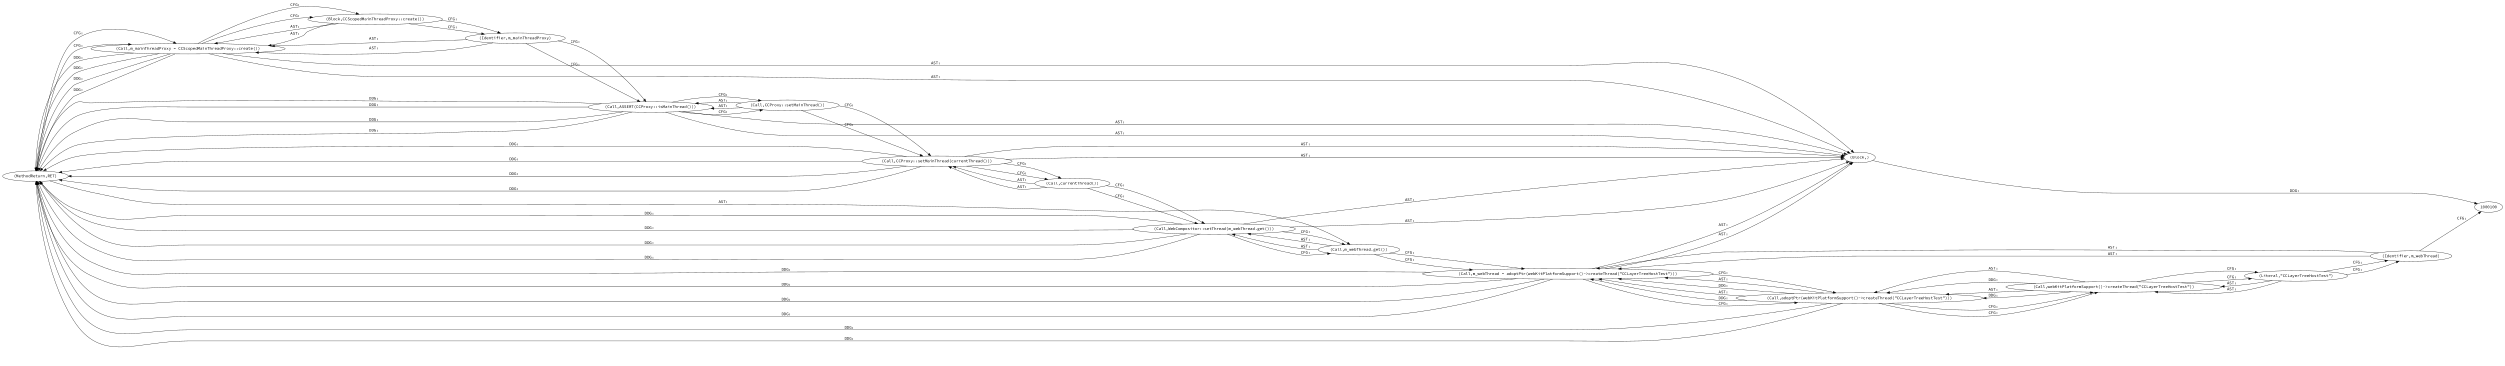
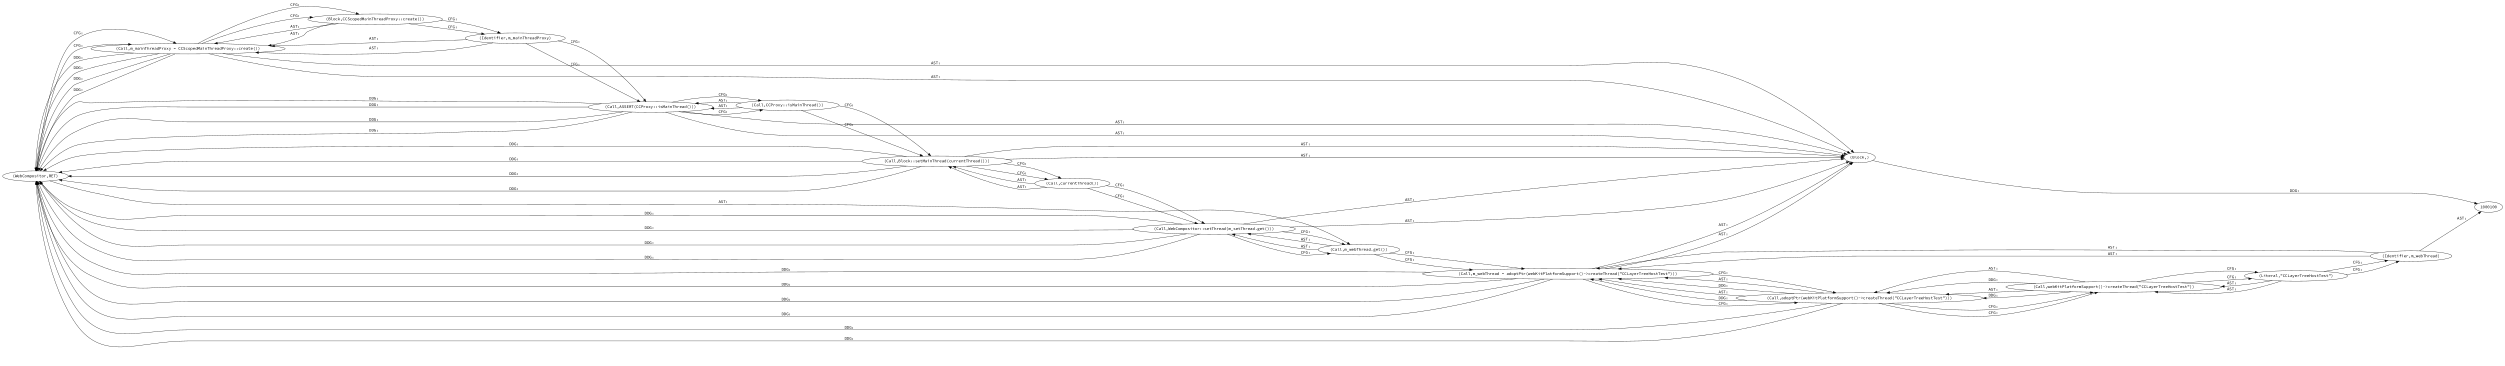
(788, 105) -> (788, 105)
(937, 161) -> (937, 161)
(35, 176) -> (35, 176)
(2463, 218) -> (2463, 218)
(1214, 229) -> (1214, 229)
